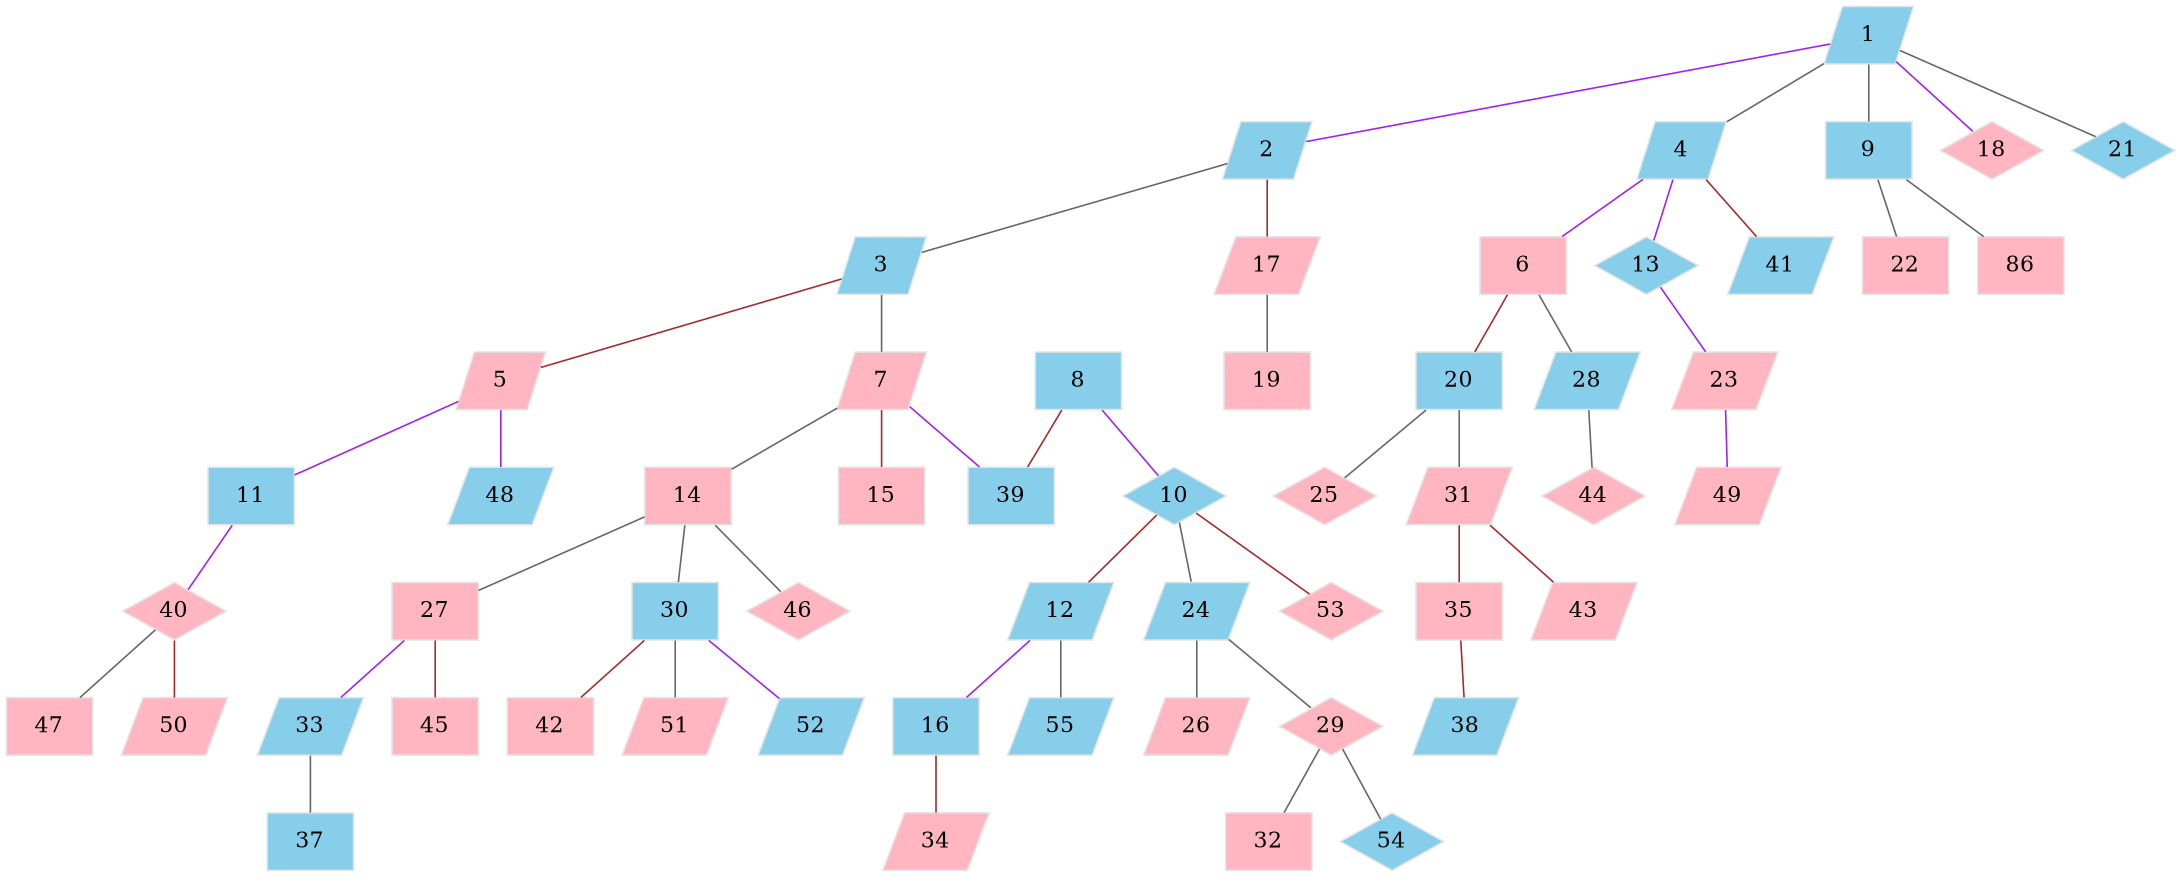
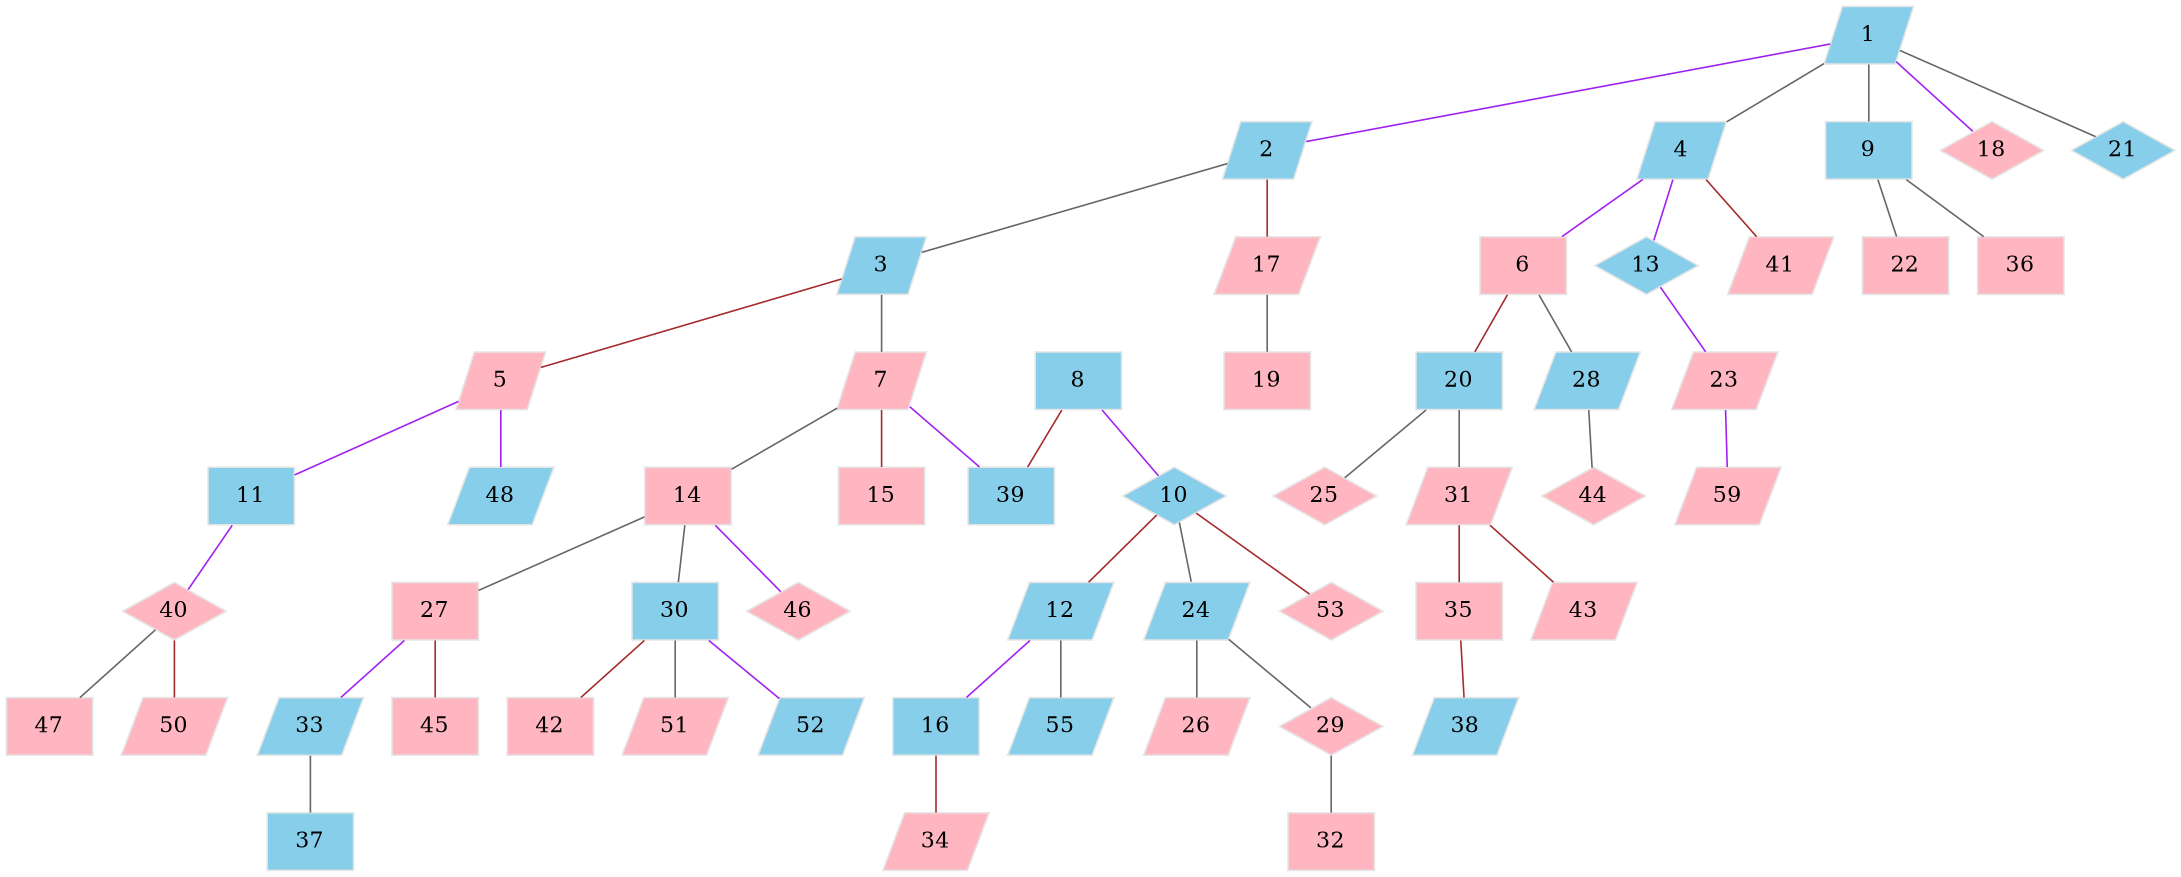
(1781, 266) -> (1781, 266)
(2021, 266) -> (2021, 266)
(1728, 496) -> (1728, 496)
(748, 558) -> (748, 558)
(1392, 842) -> none
